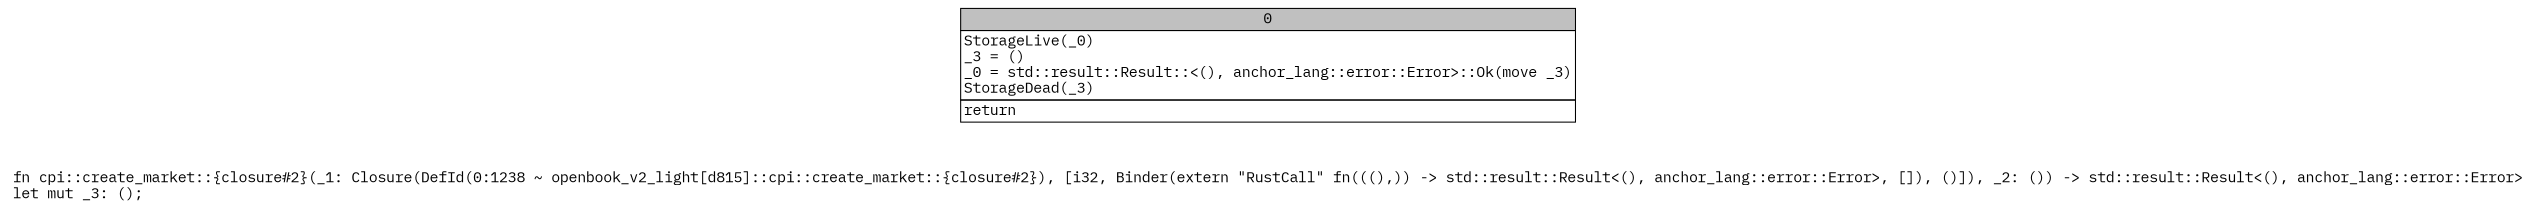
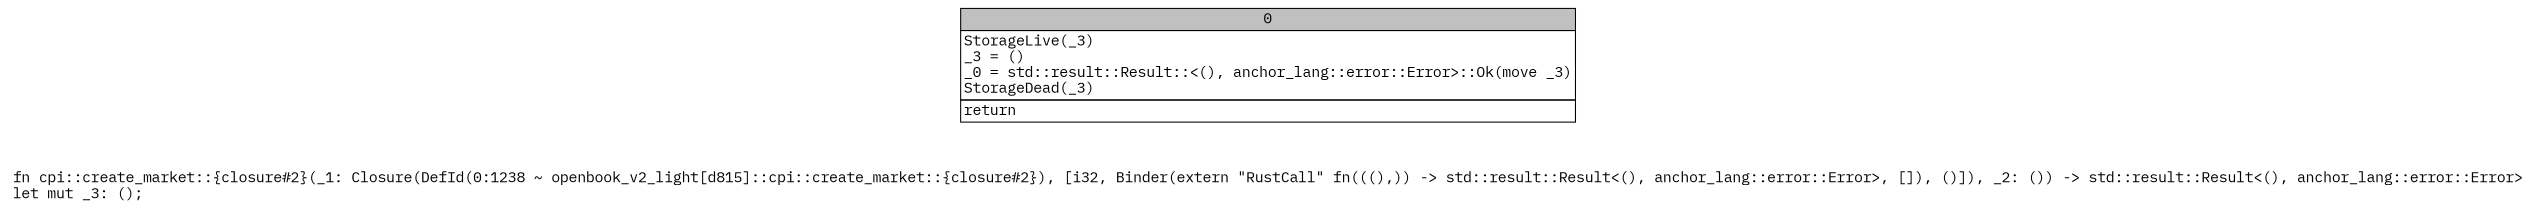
(1029, 41) -> (1029, 41)
